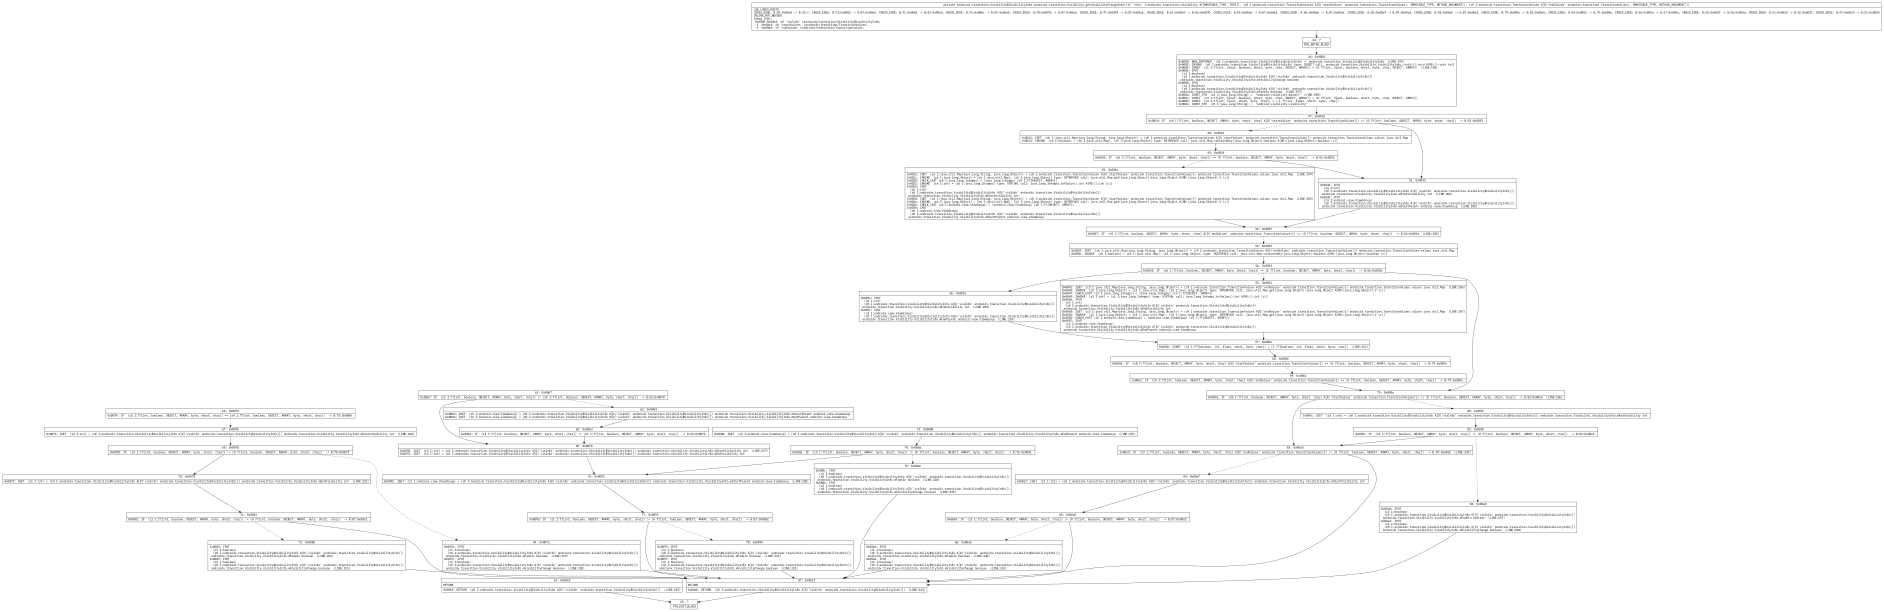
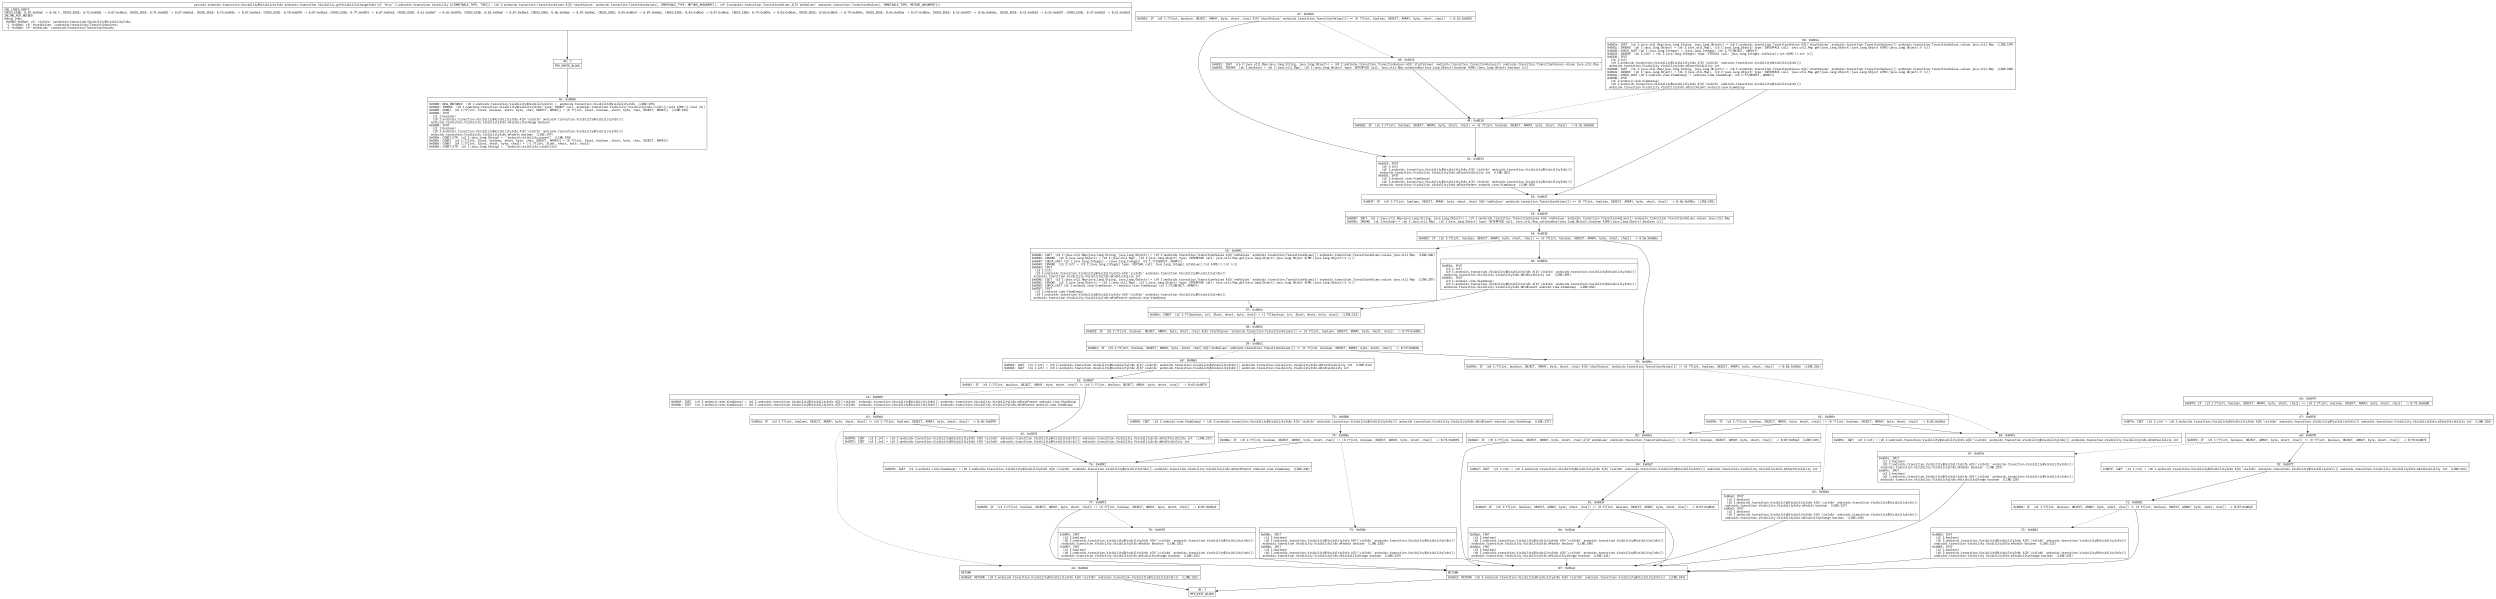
(1317, 109) -> none
(1194, 164) -> (1583, 104)
none -> (1188, 364)
(1476, 422) -> (1916, 429)
none -> (869, 536)
